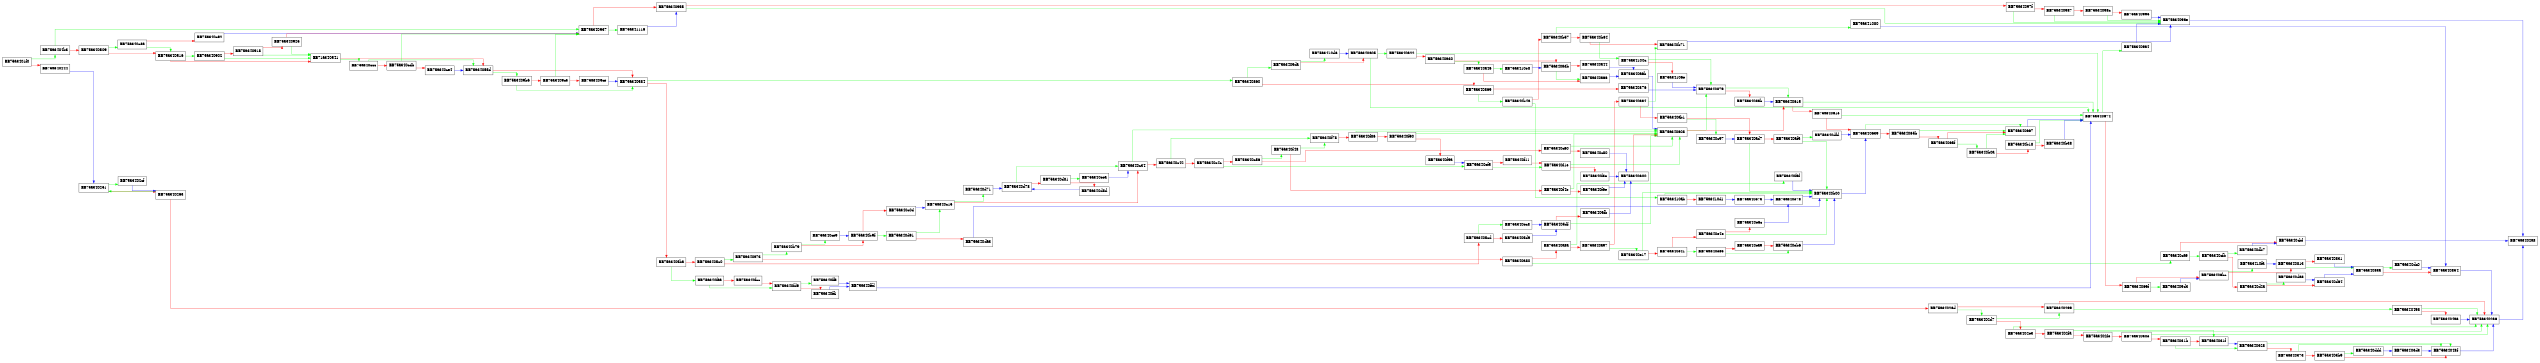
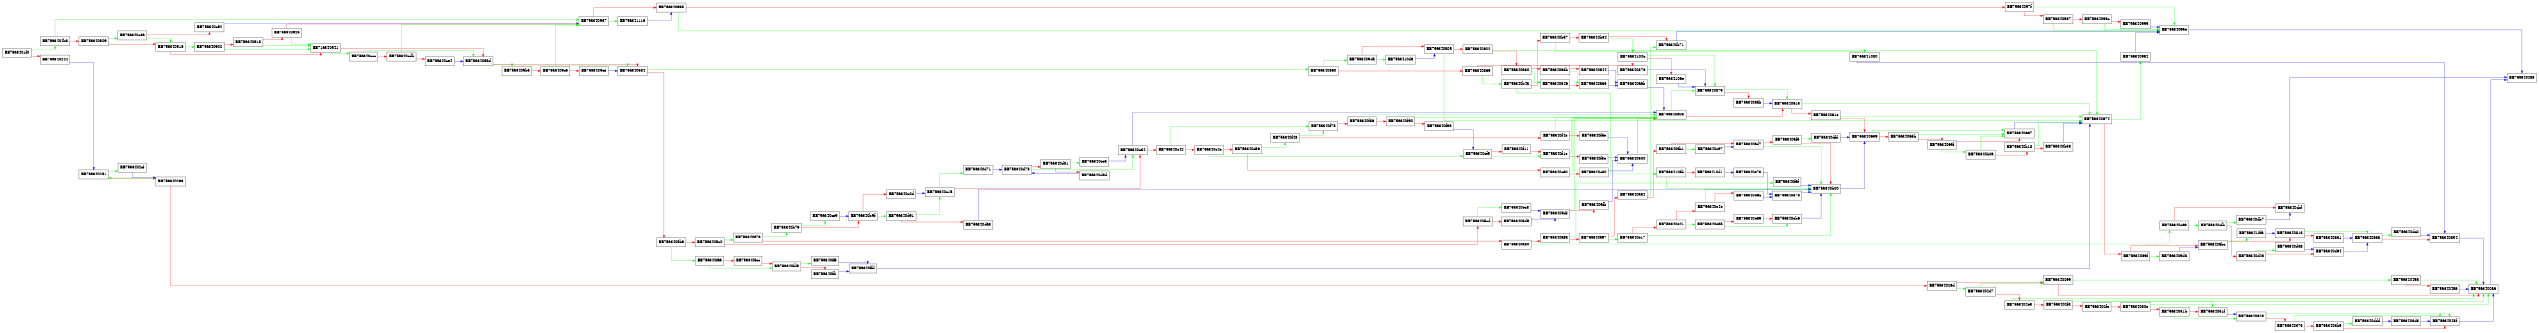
(1381, 54) -> (1457, 49)
(1517, 69) -> none
(1350, 130) -> (1377, 112)
(1827, 152) -> (1831, 148)
